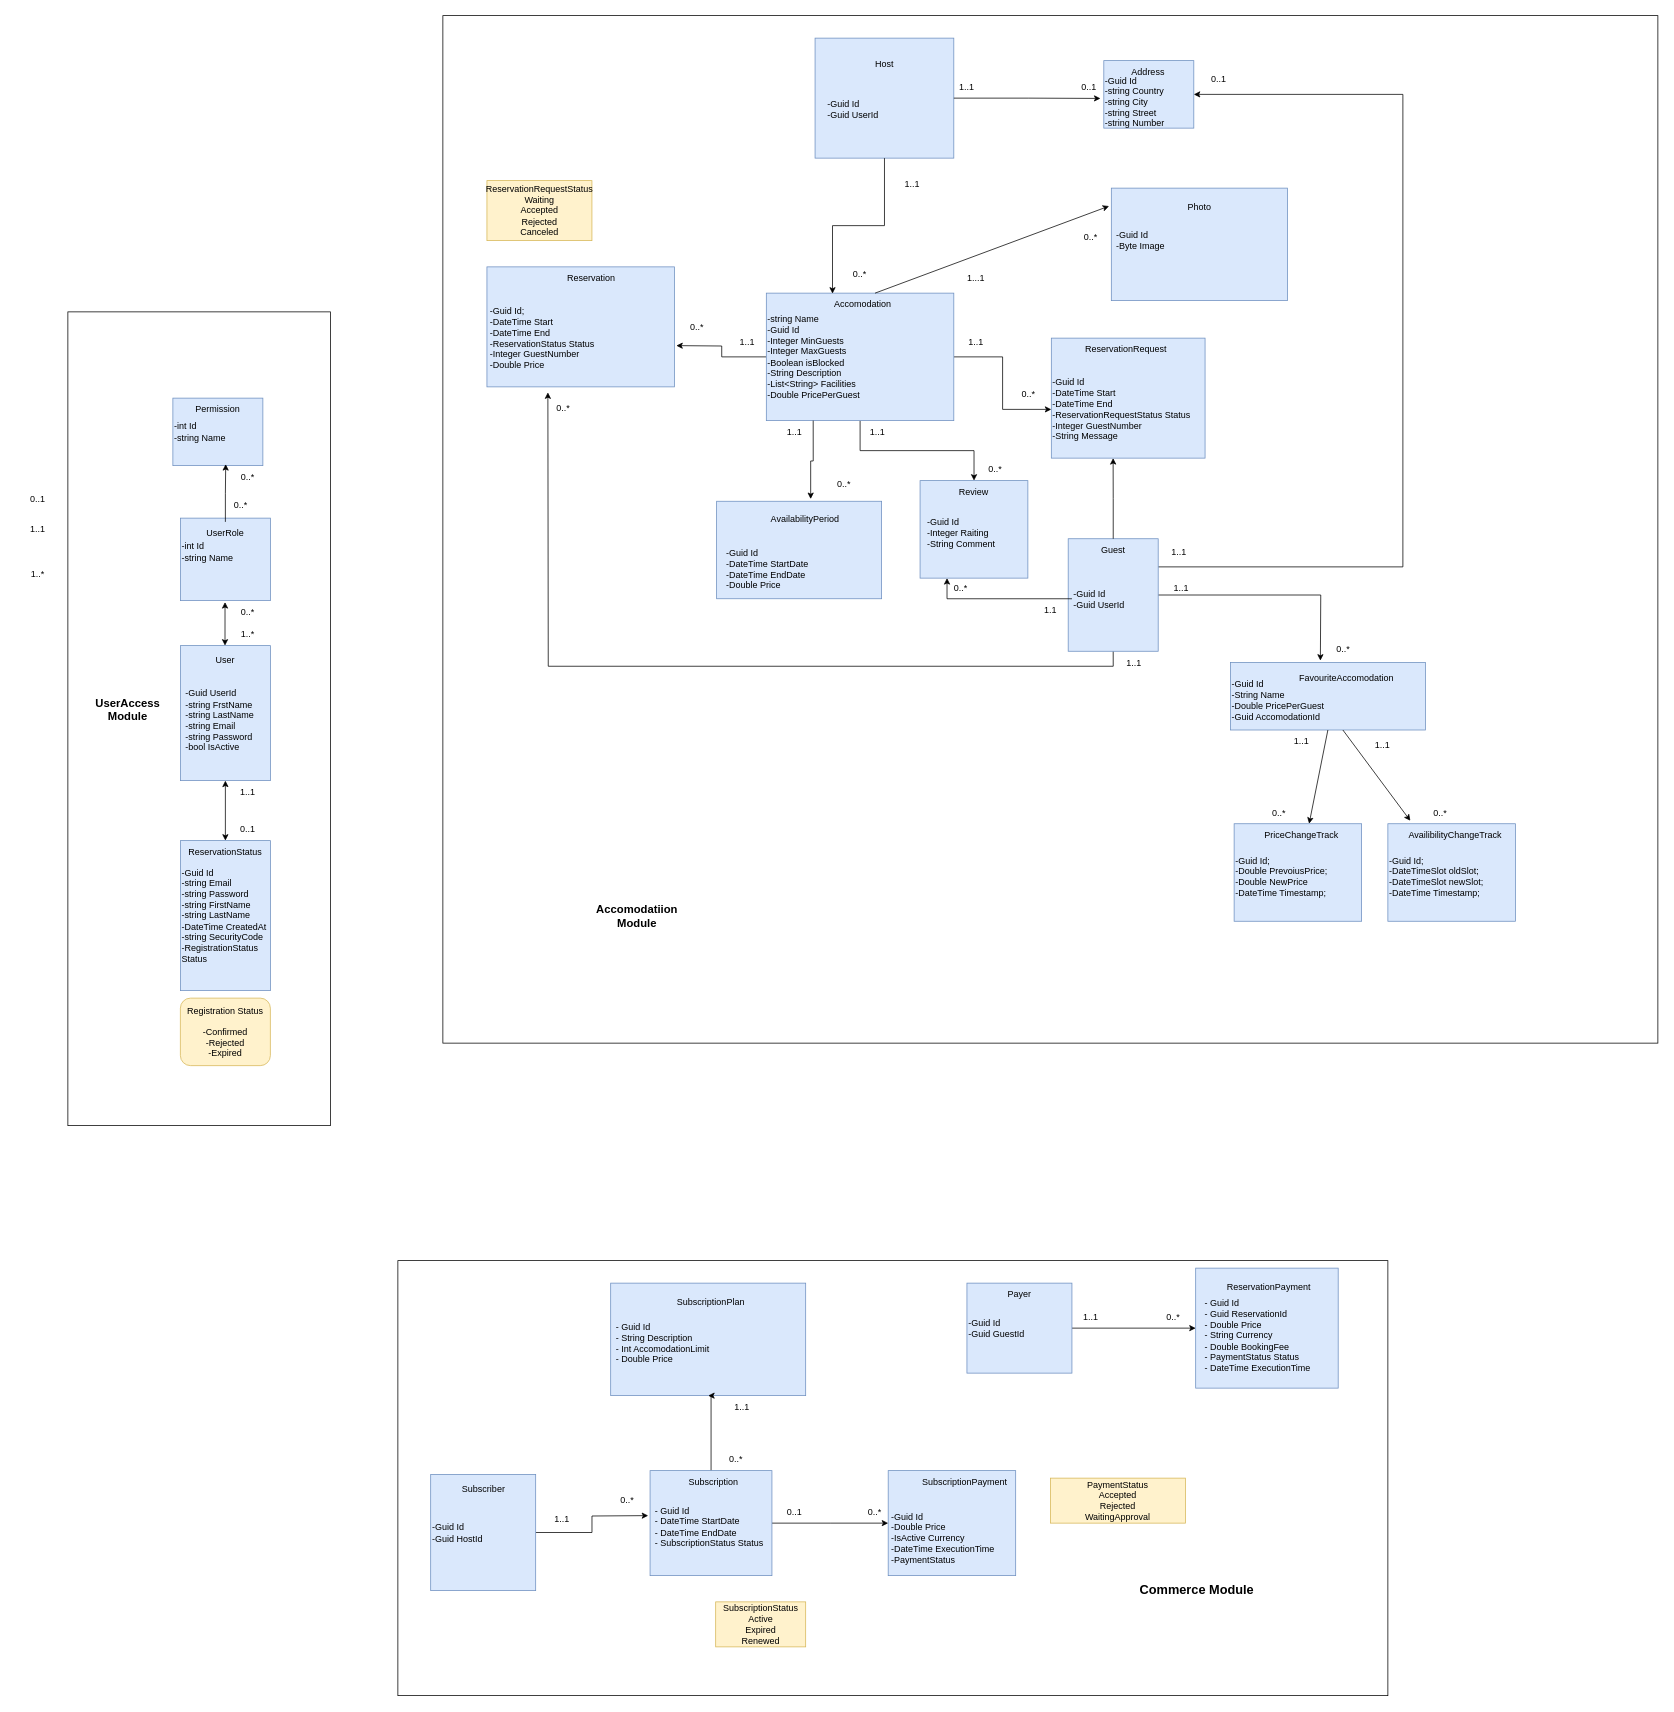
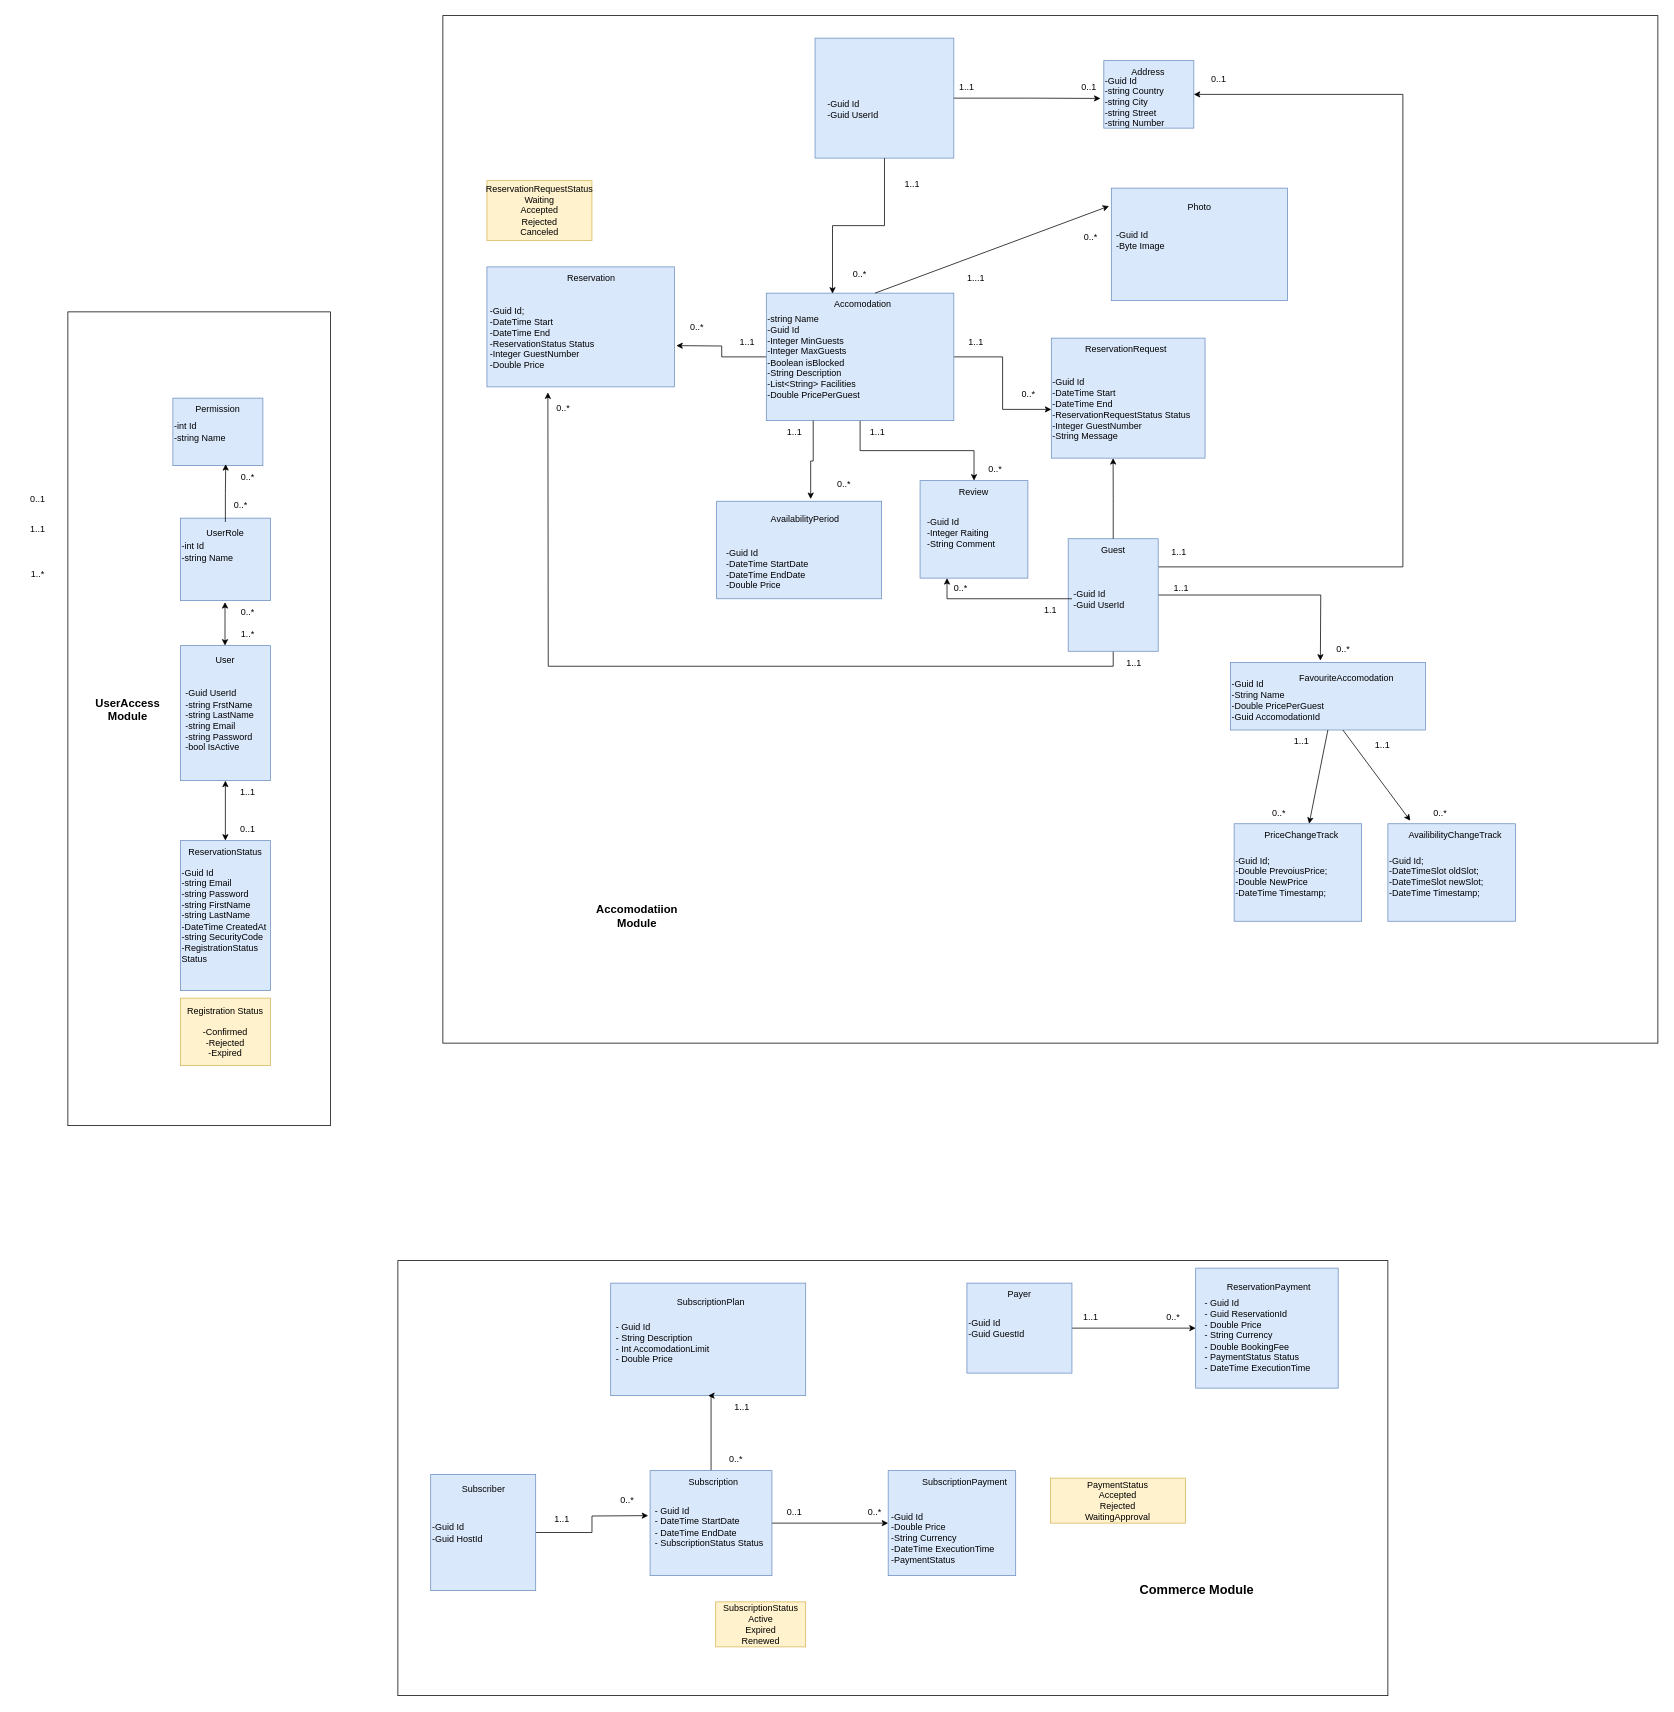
(884, 64) -> none
(225, 1032) -> (225, 1032)
(945, 1538) -> (945, 1538)
